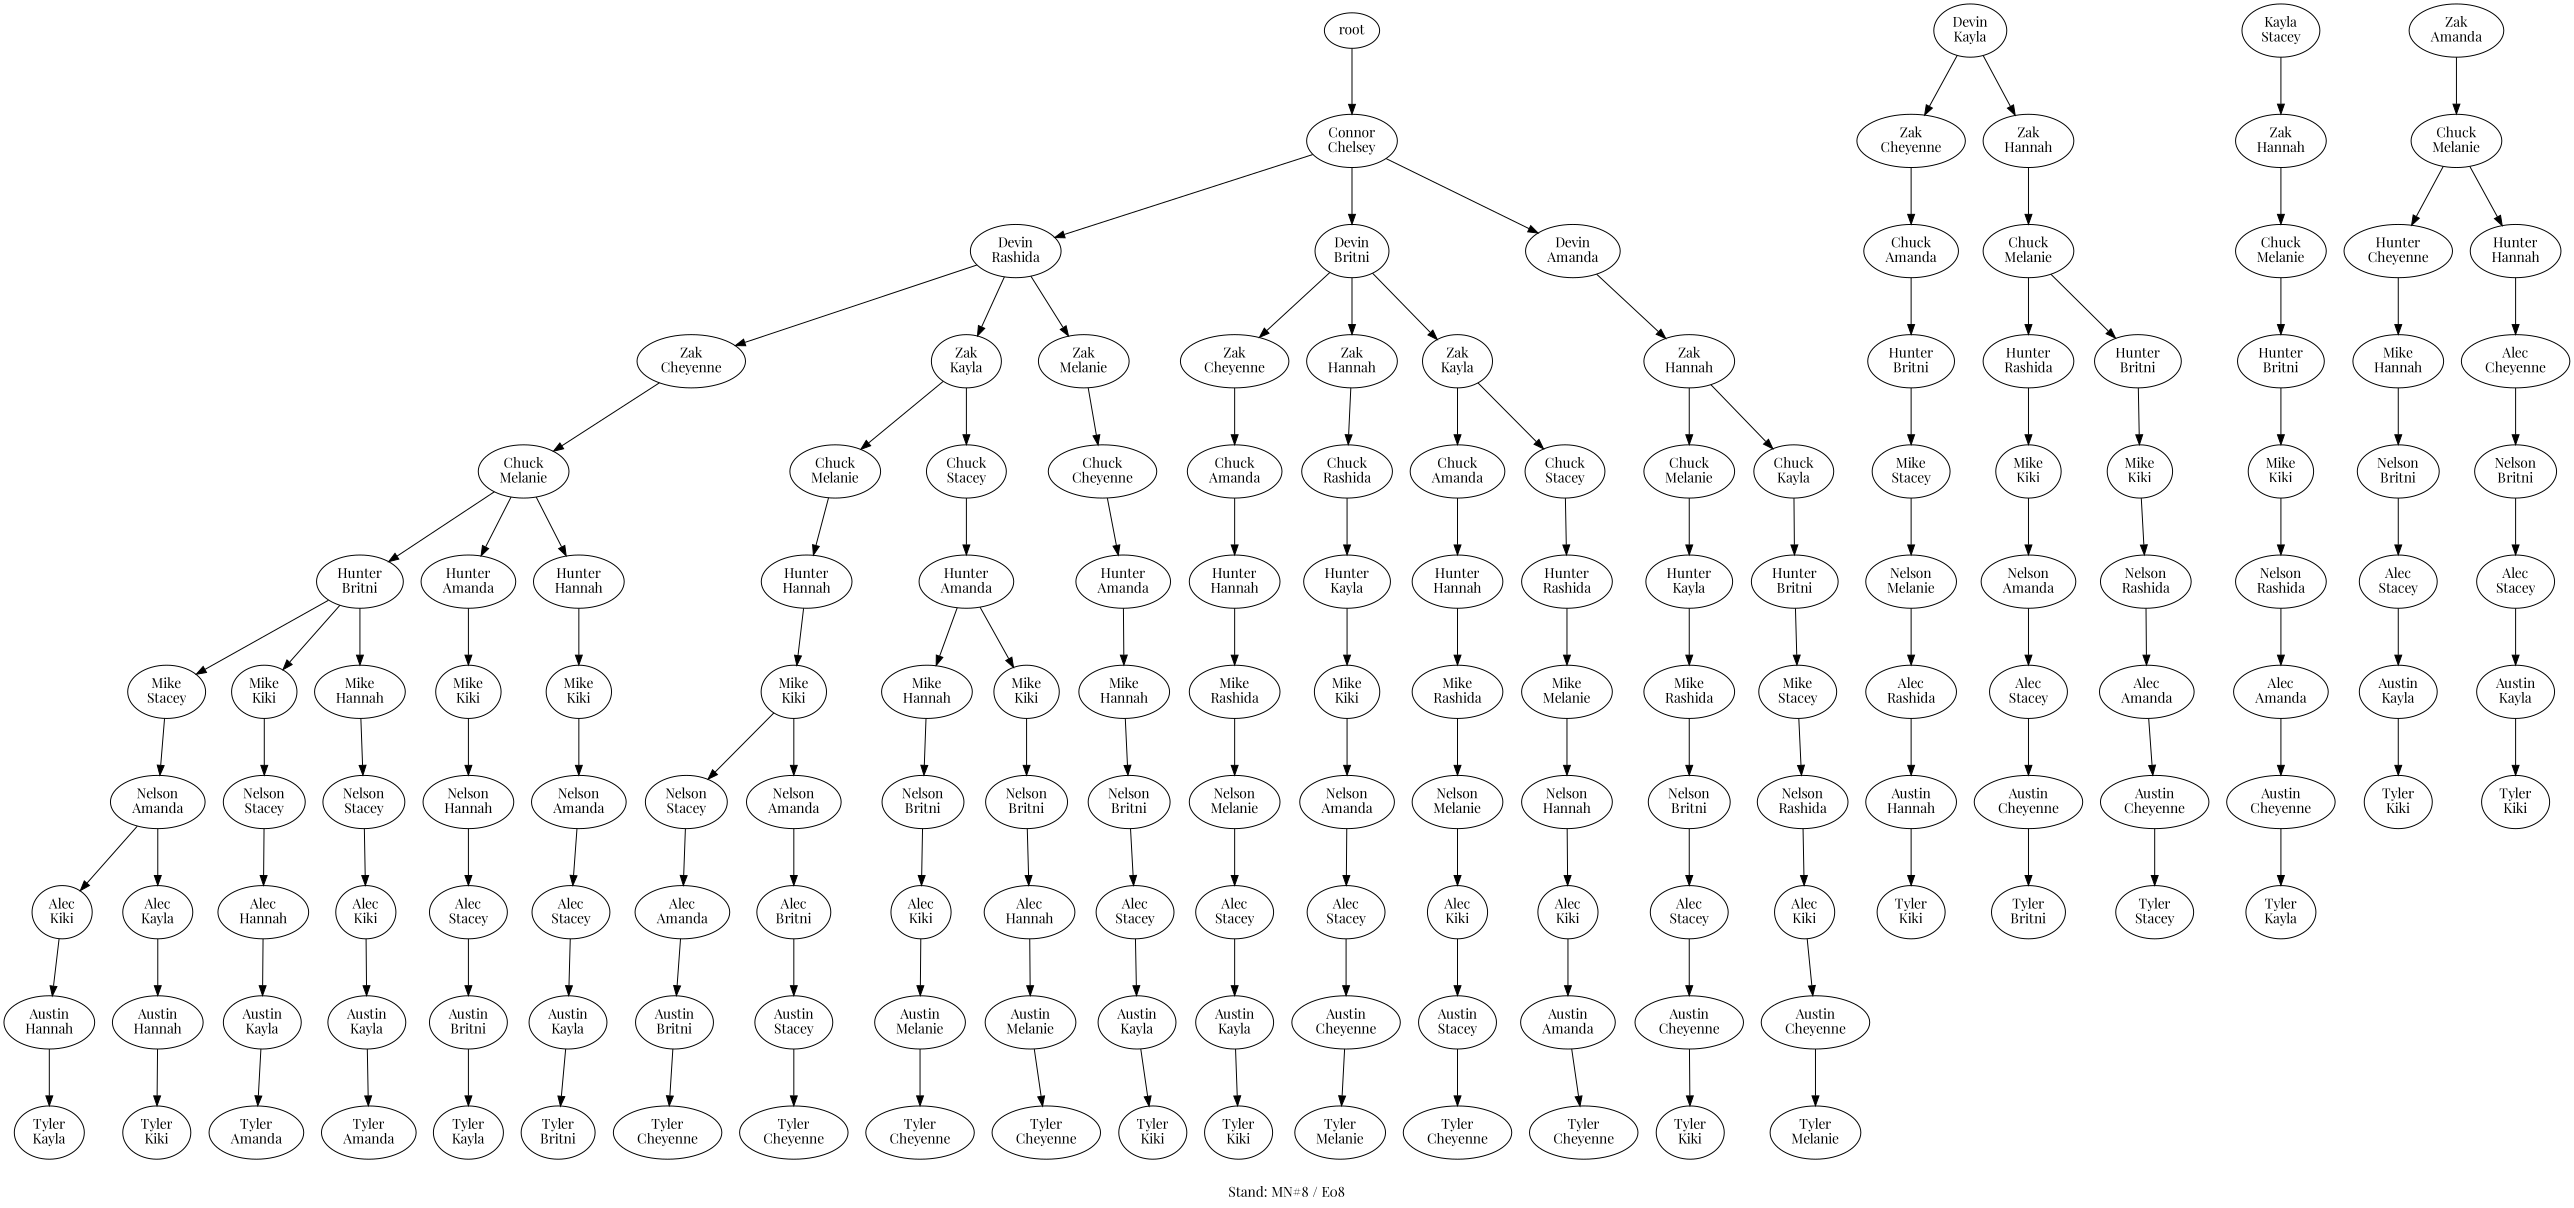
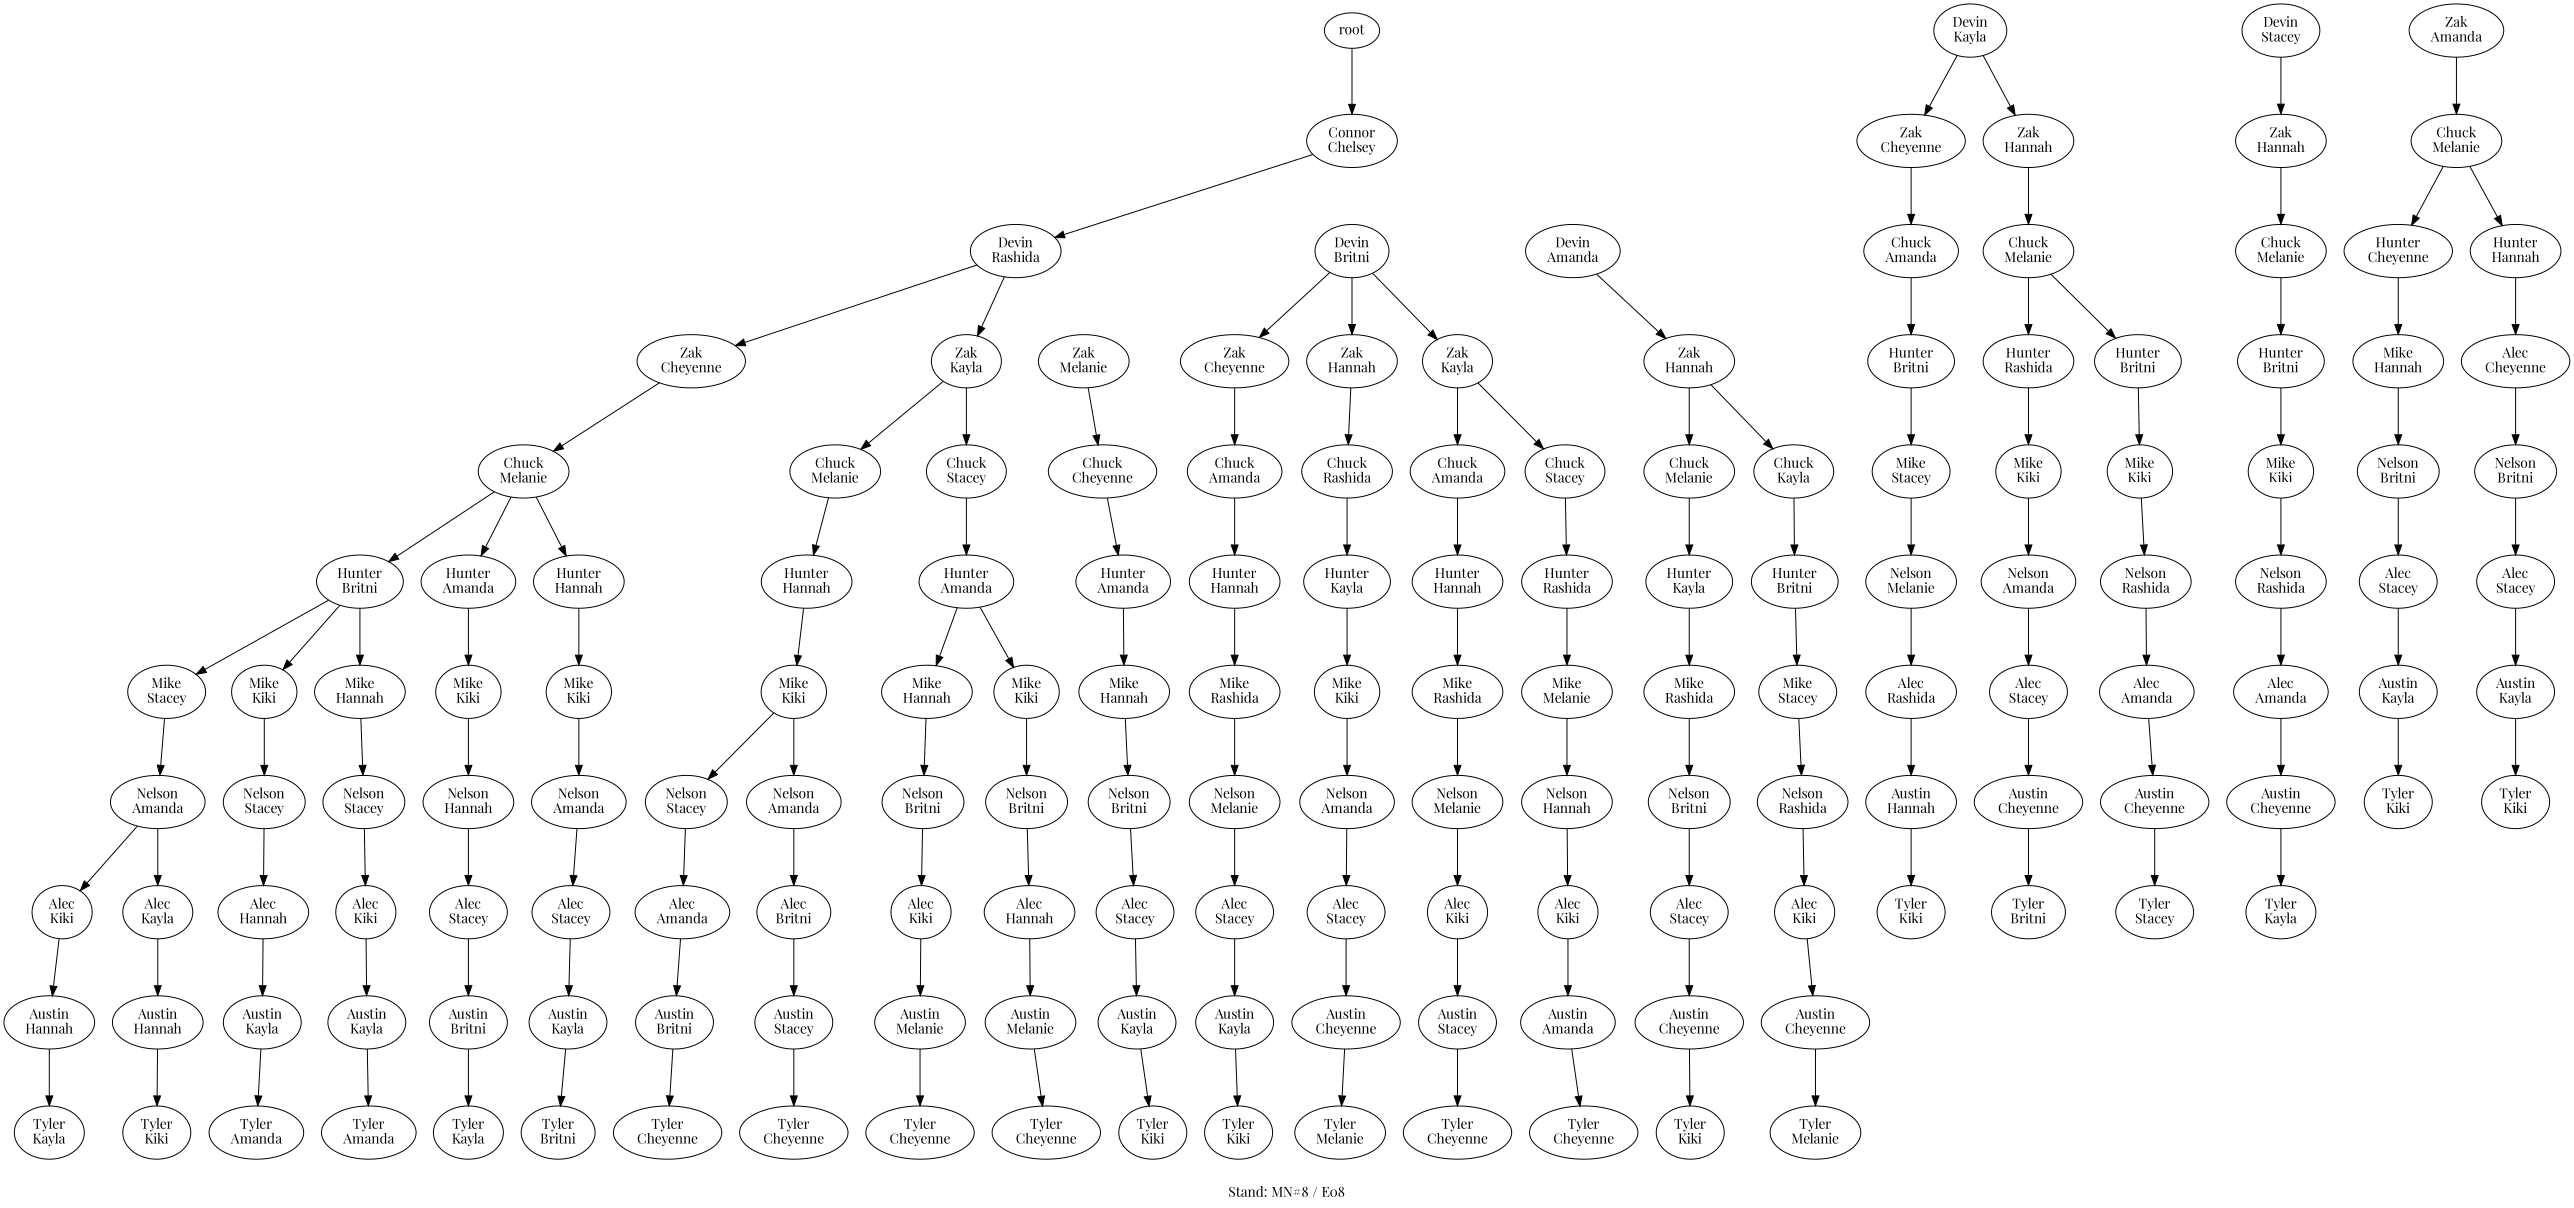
(2281, 31) -> (2281, 31)
(1352, 191) -> none
(1458, 194) -> none
(1047, 302) -> none
